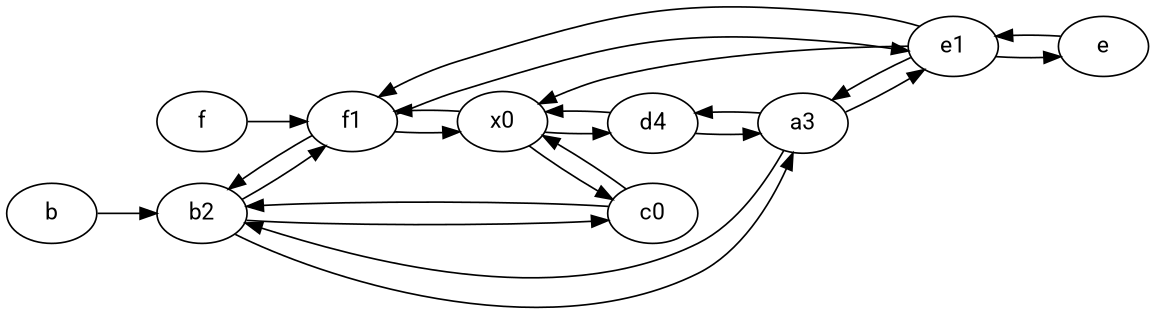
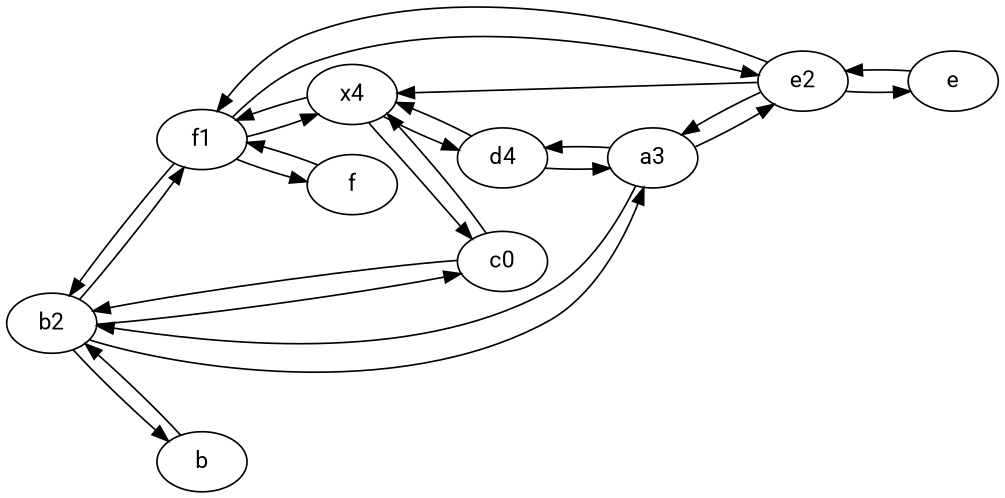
(953, 46) -> (803, 81)
(503, 122) -> (352, 94)
none -> (263, 169)
none -> (113, 391)
